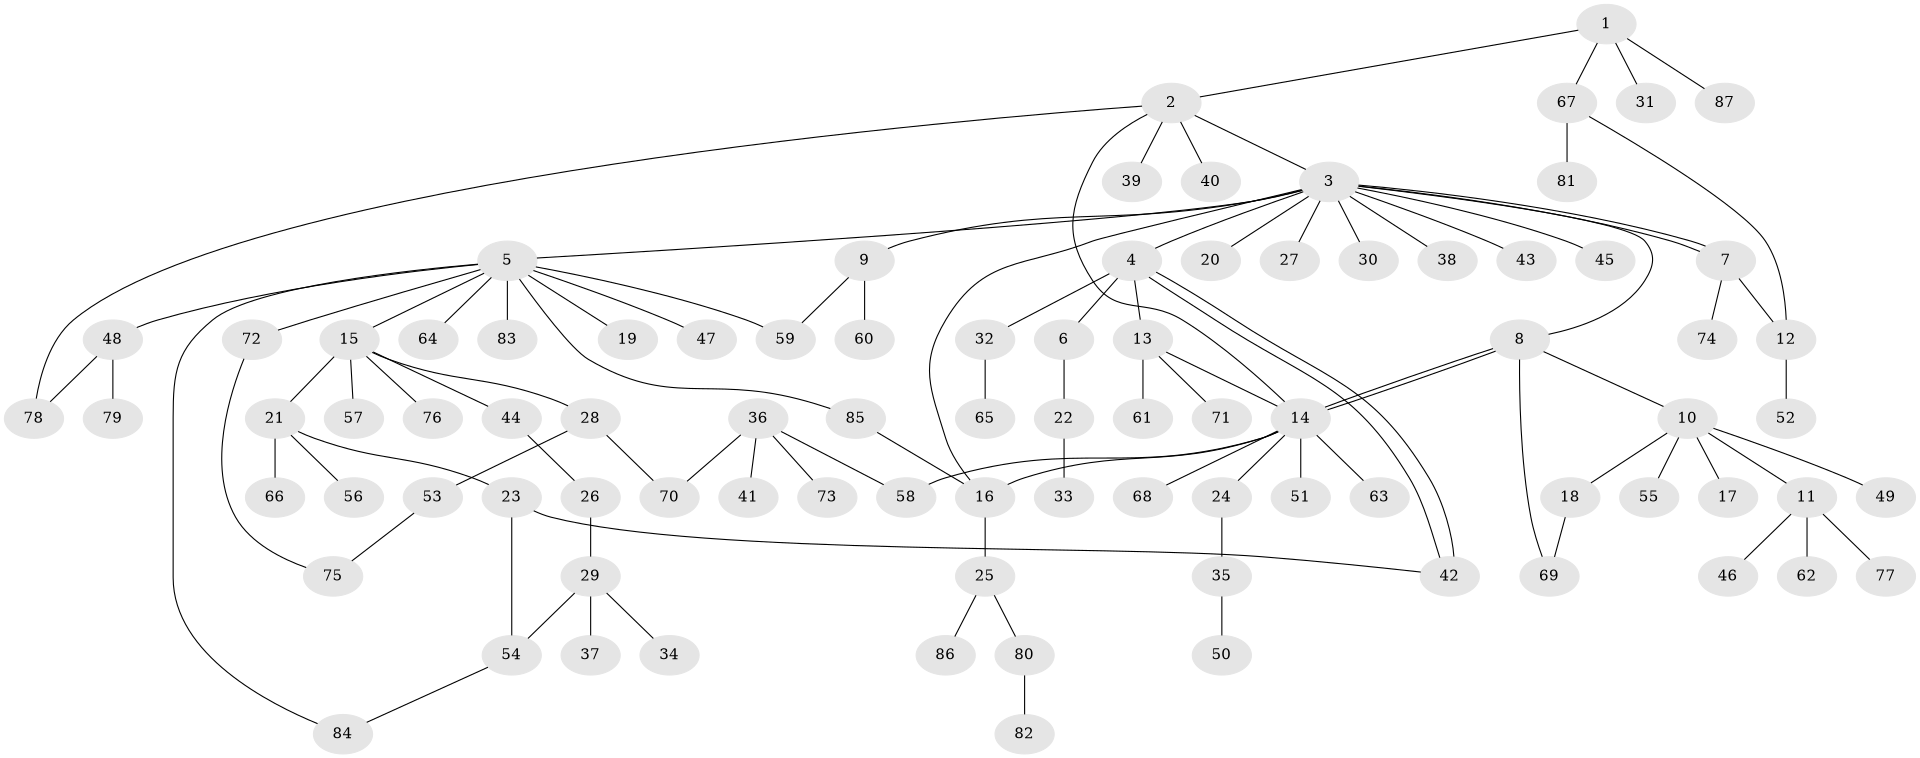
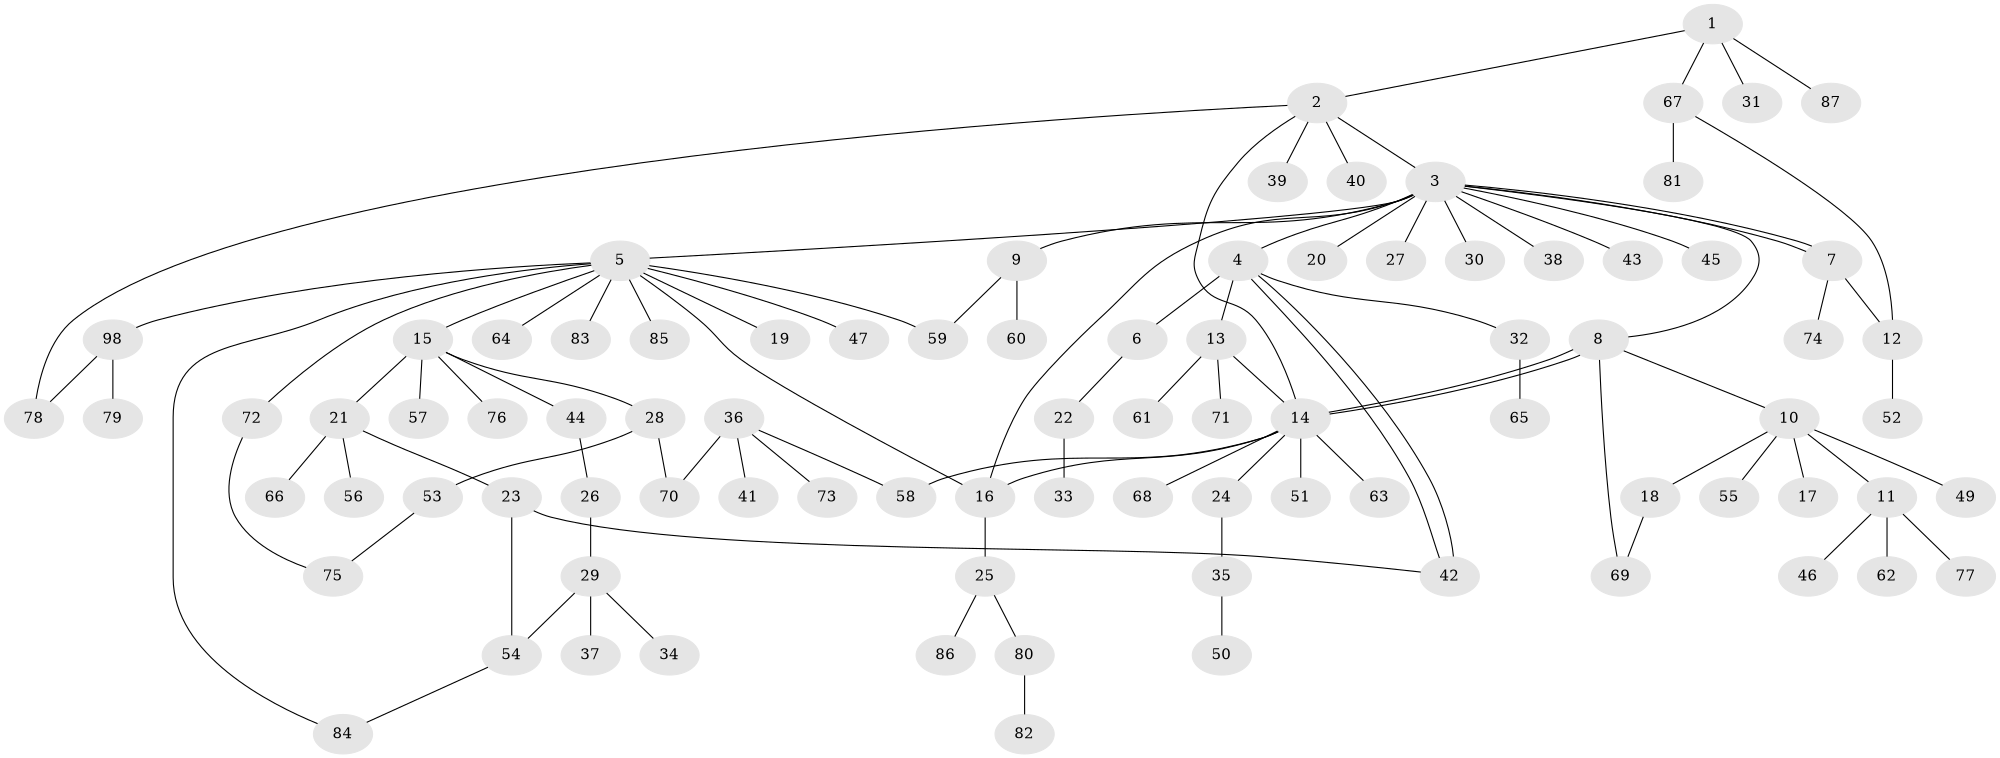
(113, 340) -> (113, 340)
(920, 458) -> (793, 392)
